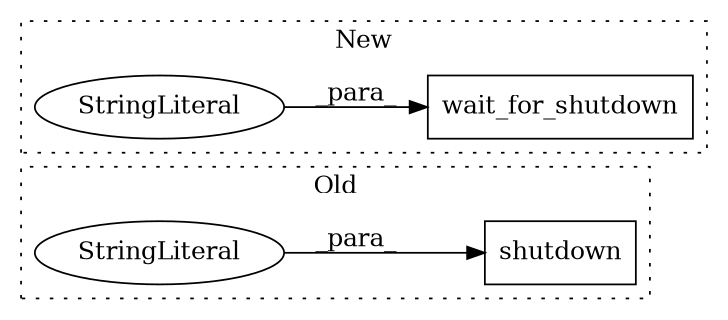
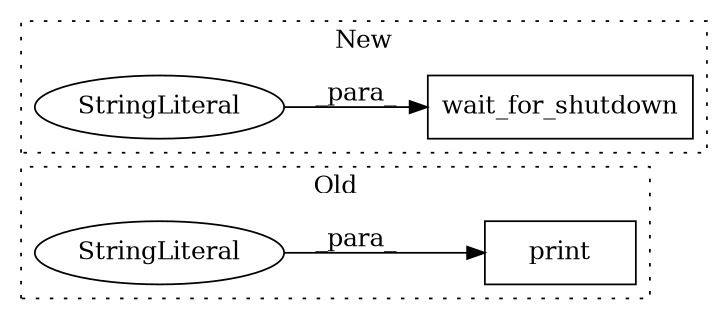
(560, 253) -> (560, 253)
